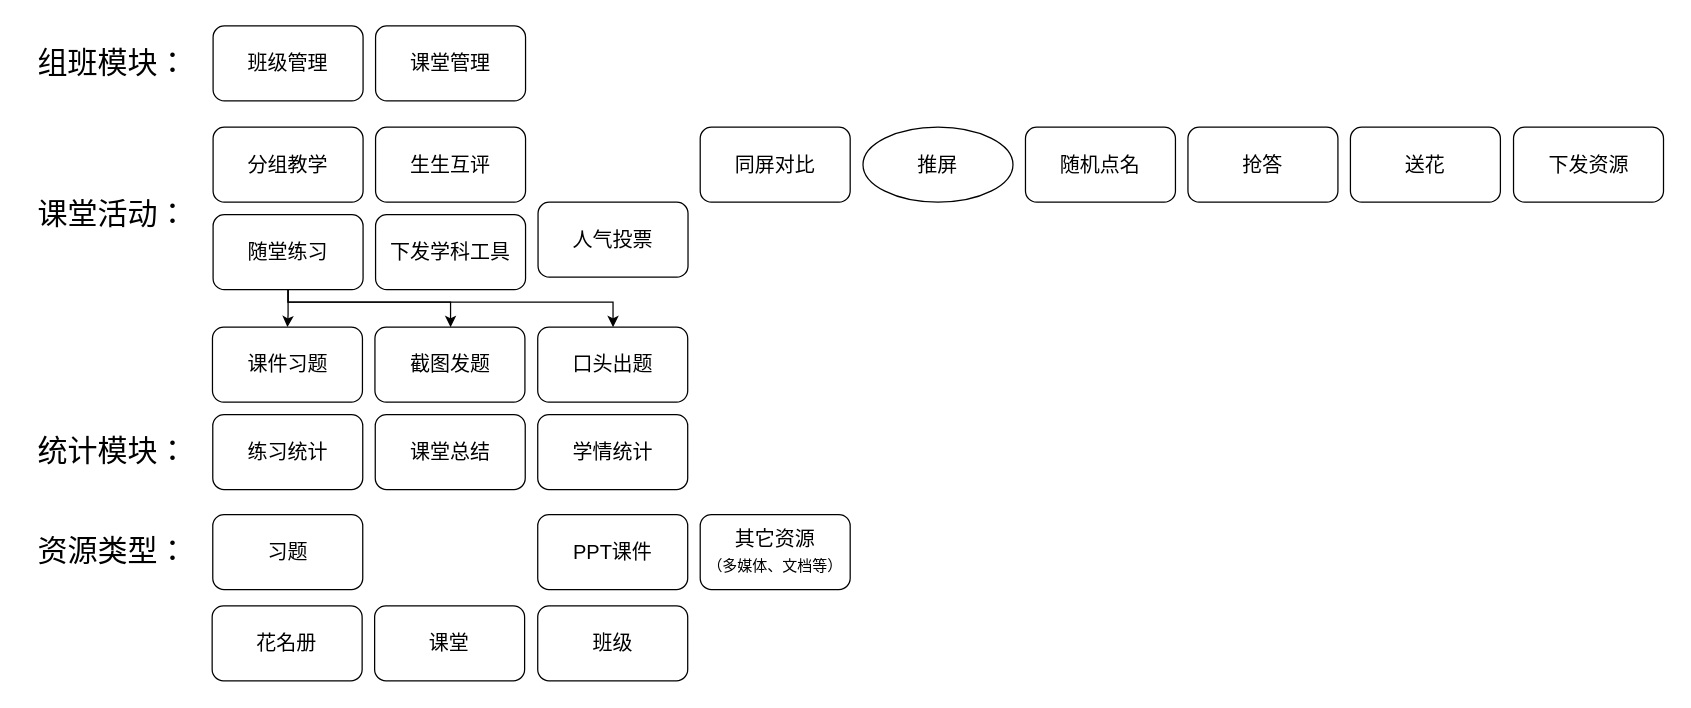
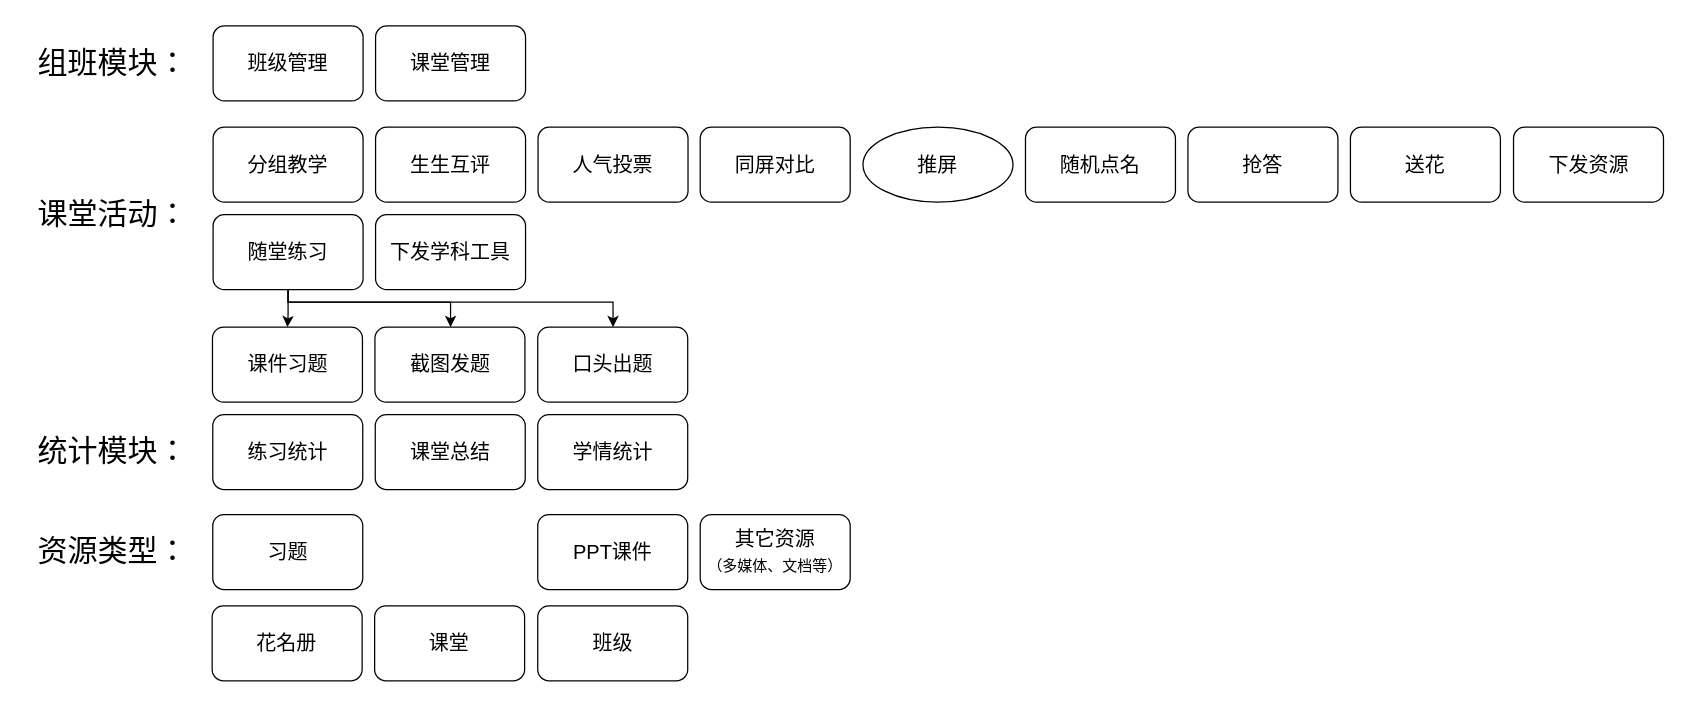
(613, 239) -> (613, 164)
